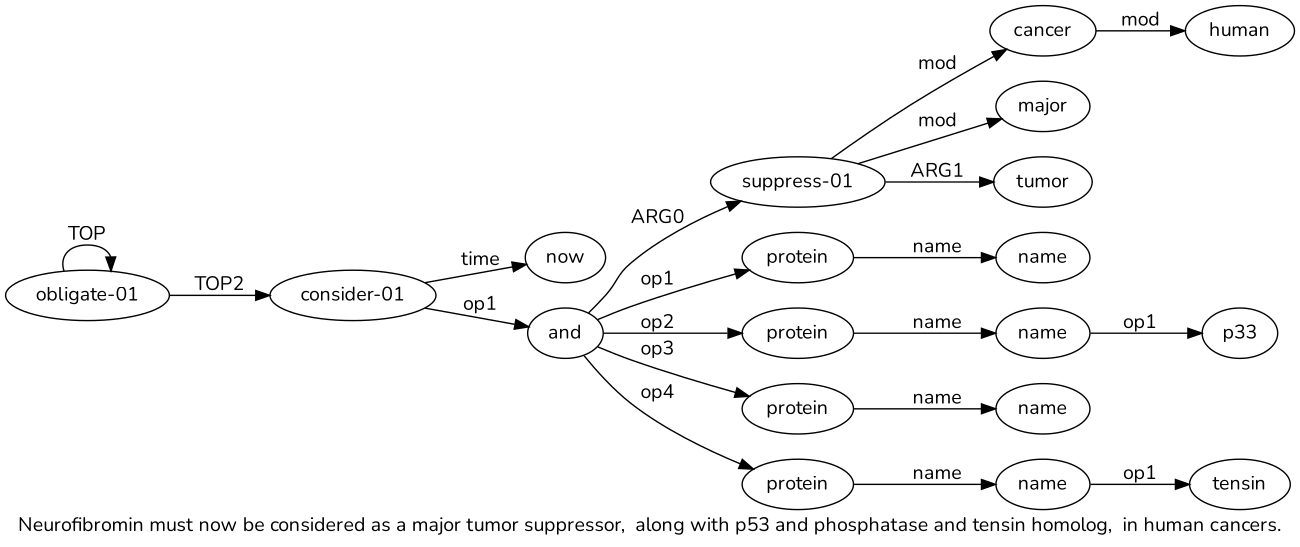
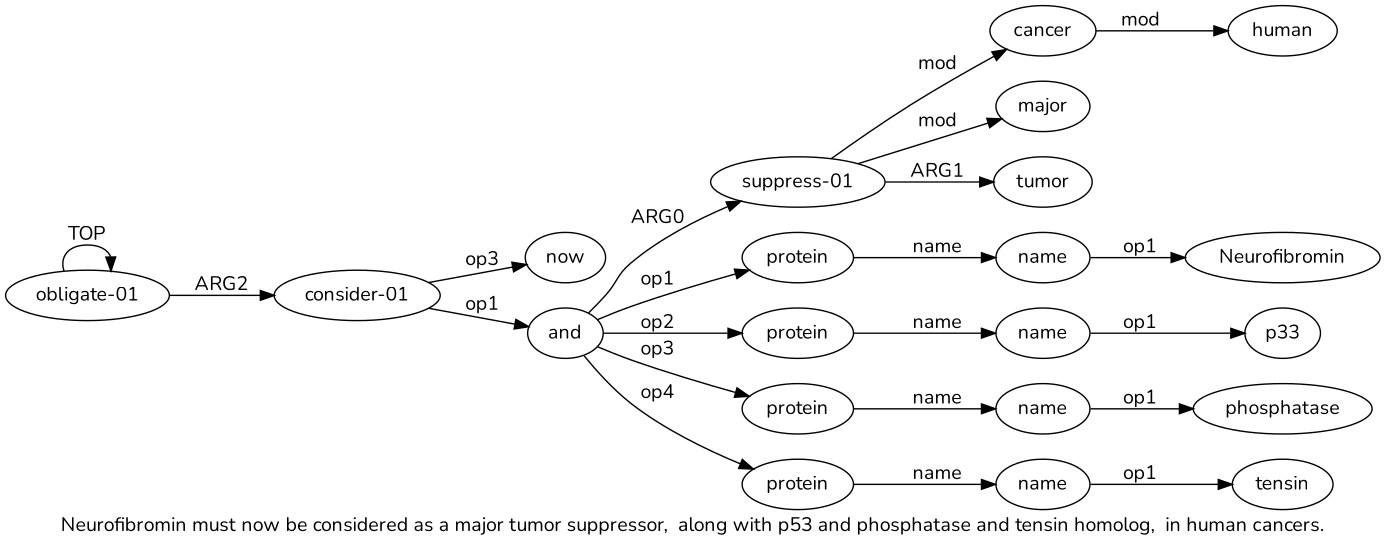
none -> (1283, 258)
(481, 260) -> (483, 260)
(220, 285) -> (222, 285)
none -> (1283, 409)
